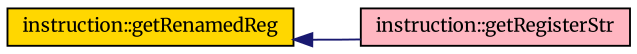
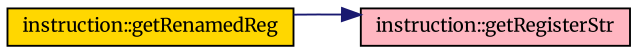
(337, 40) -> (318, 14)
